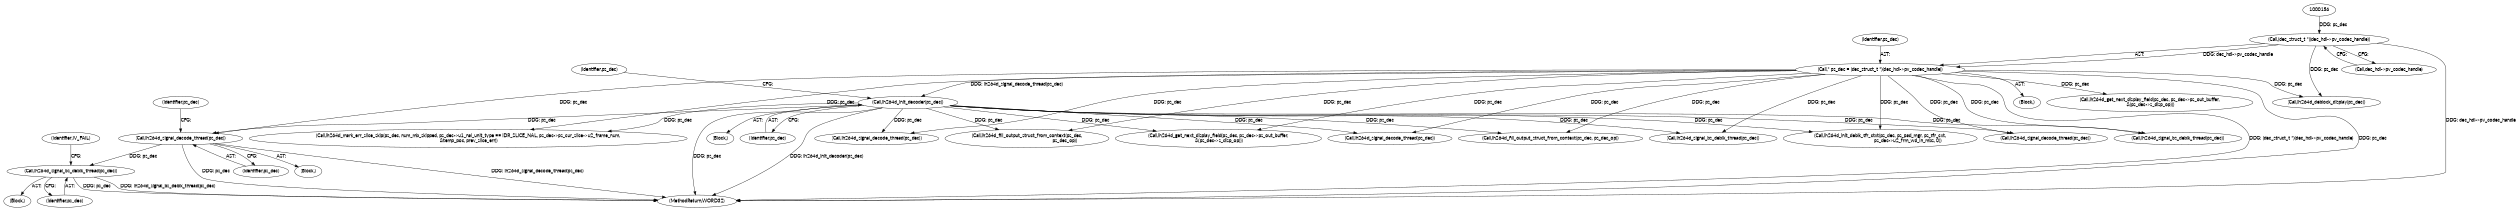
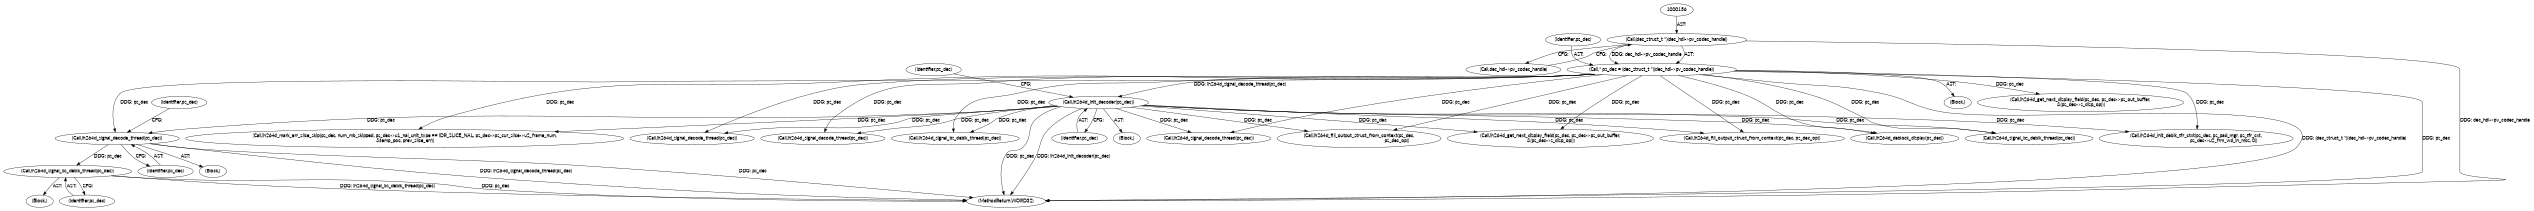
(2333, 25) -> (1682, 25)
(2310, 70) -> (1545, 117)
(71, 138) -> none
